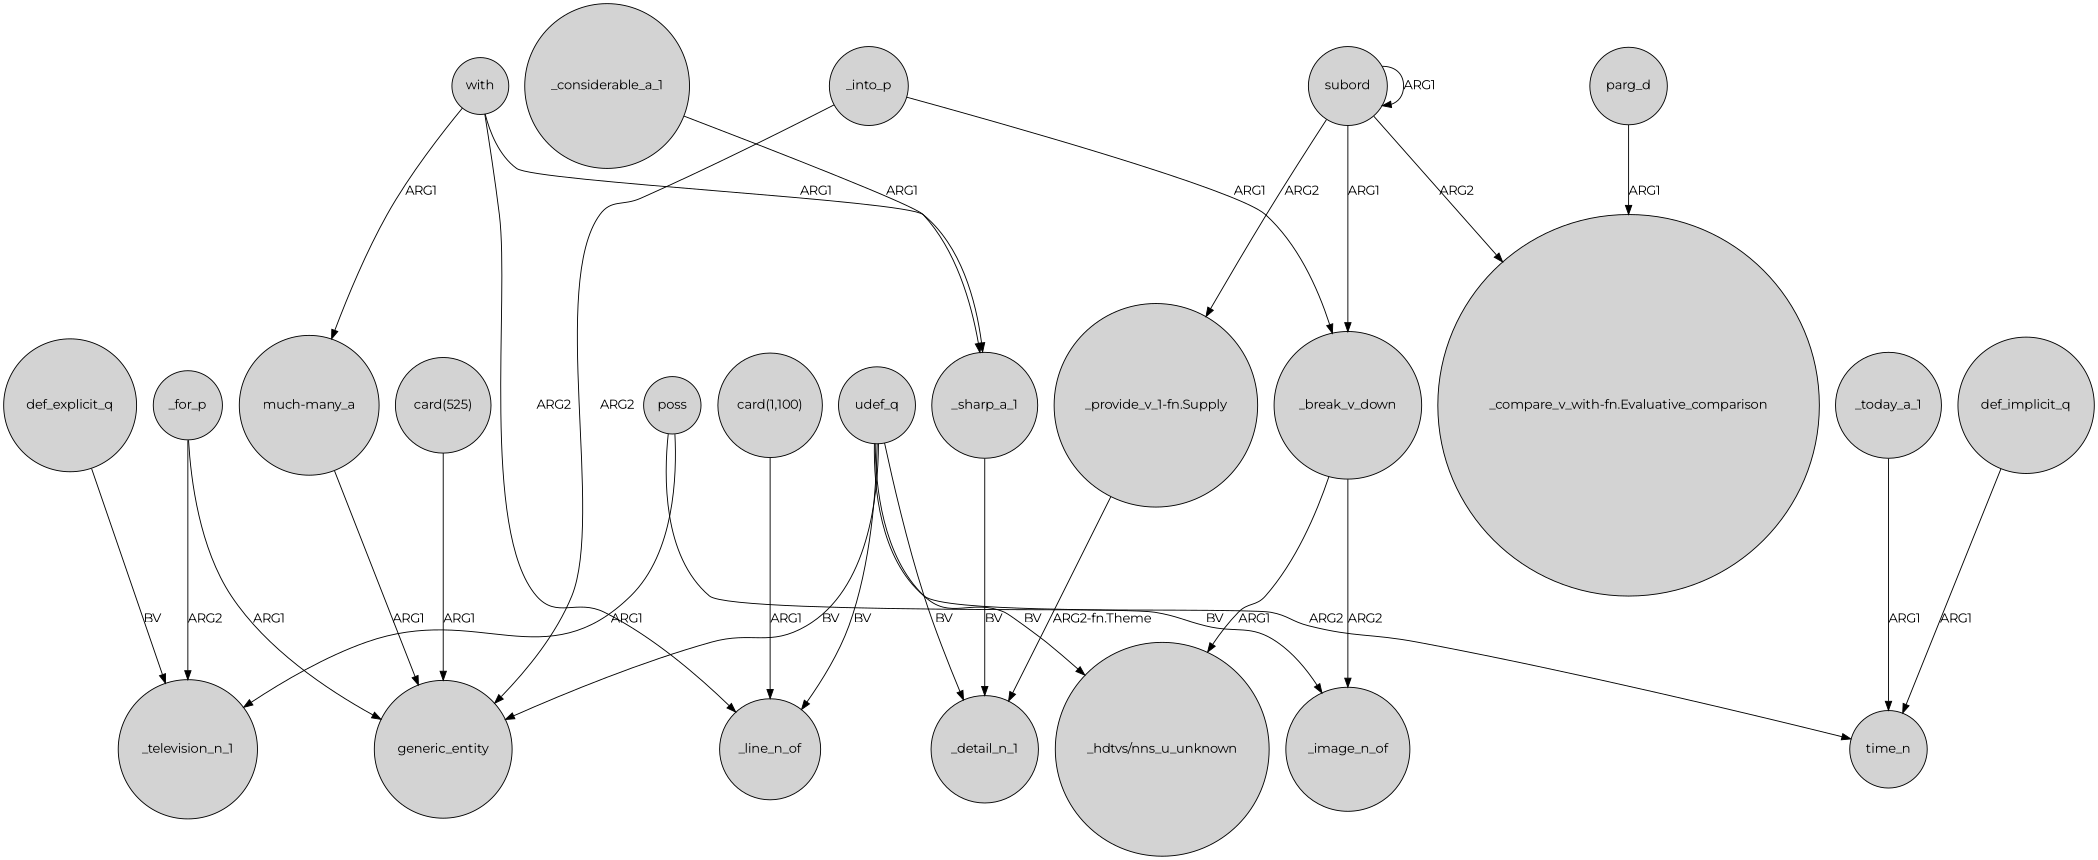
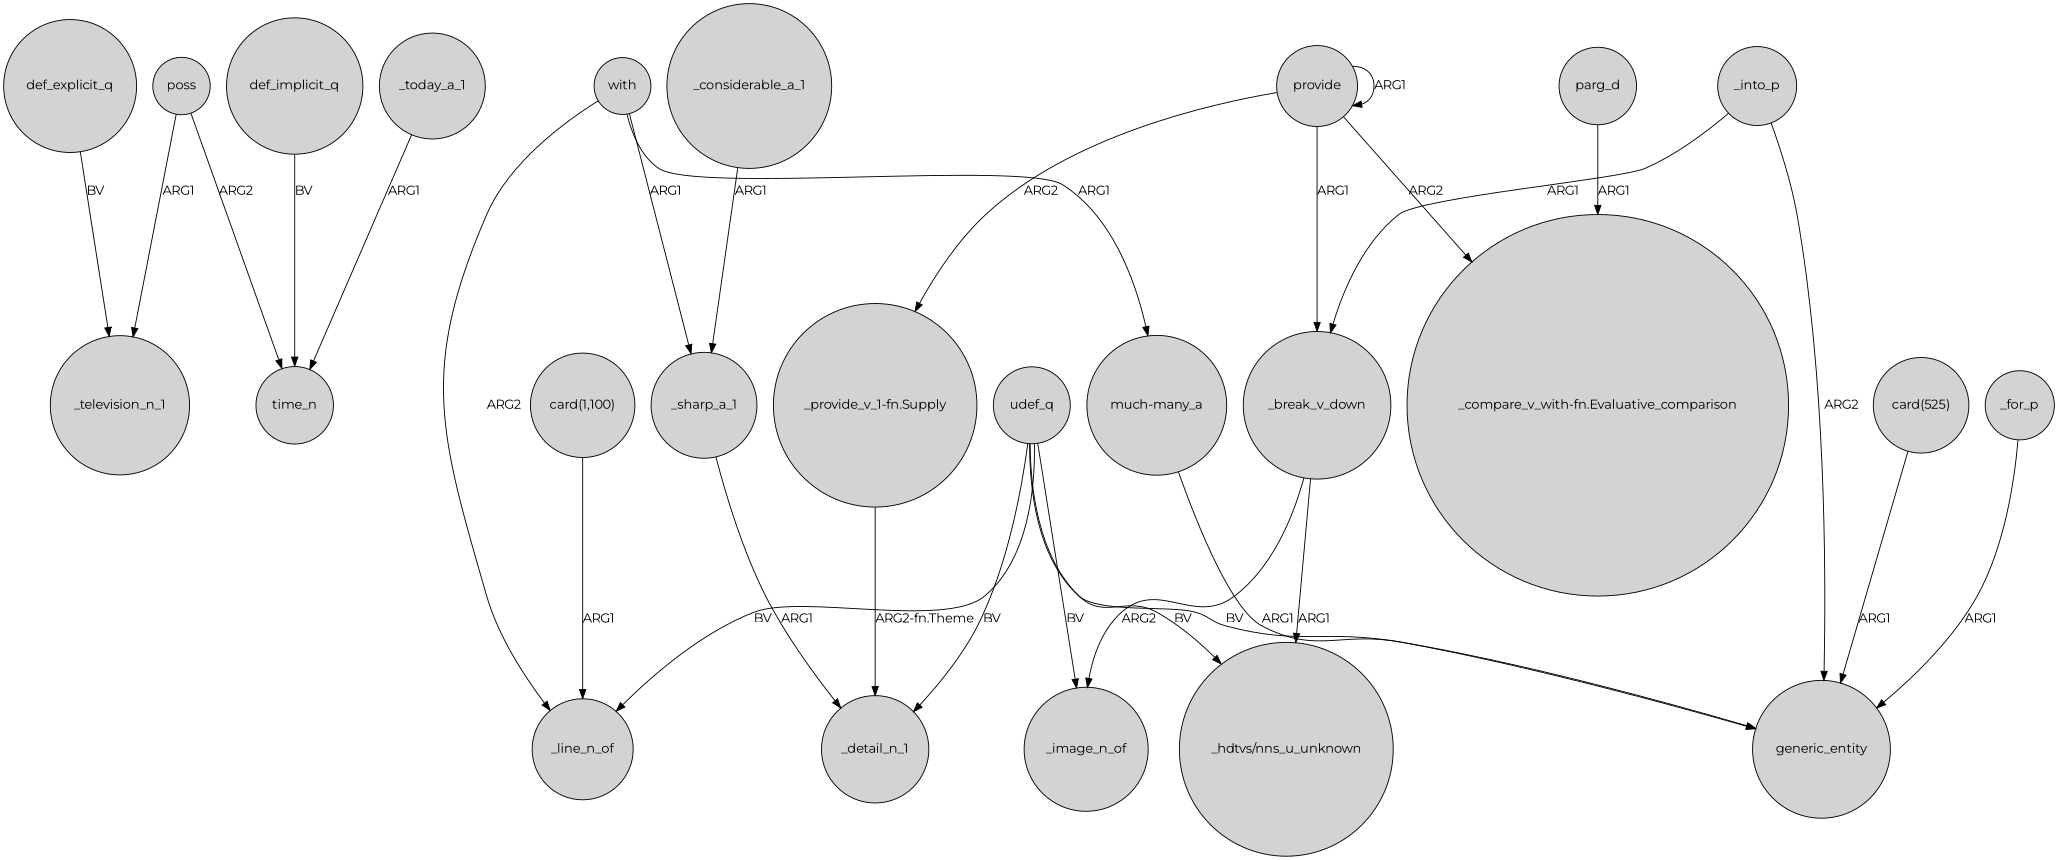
(1348, 86) -> (1317, 86)
(188, 555) -> none
(994, 619) -> (797, 619)
(1956, 619) -> (304, 192)
